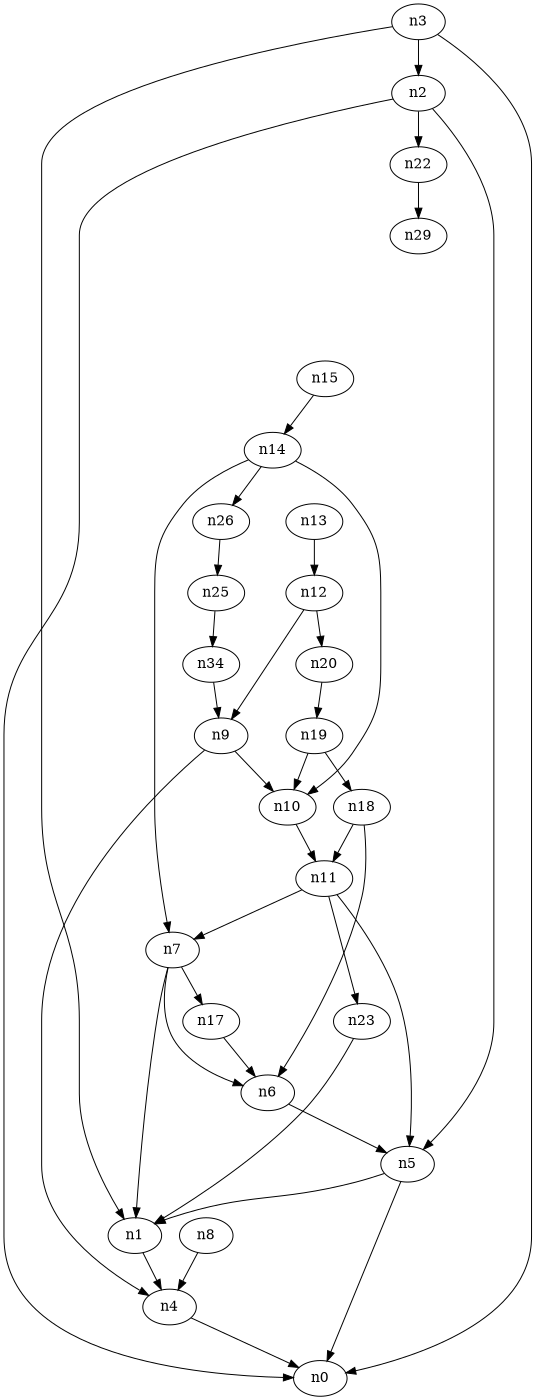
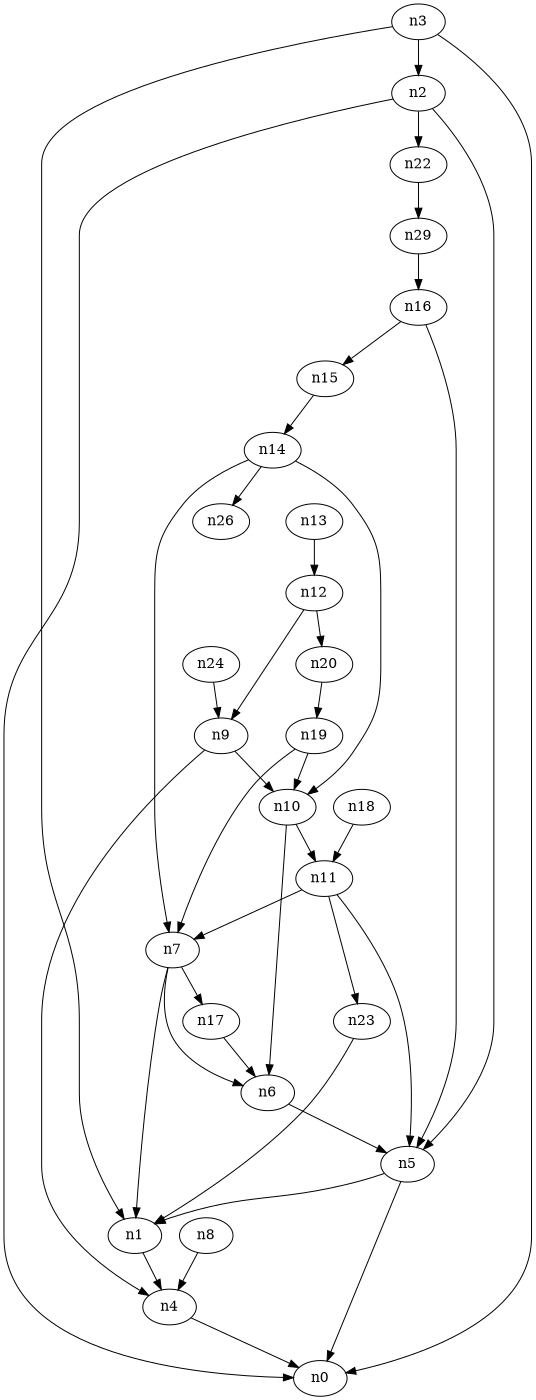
none -> (418, 307)
(216, 593) -> none
(211, 664) -> (211, 664)
(334, 765) -> (225, 827)
(349, 940) -> (278, 945)
